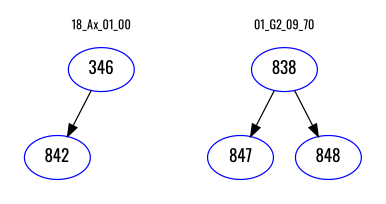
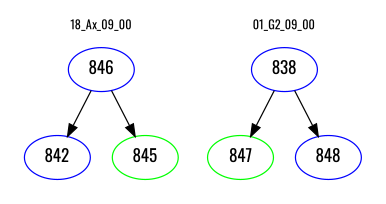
(101, 26) -> (101, 26)
(284, 26) -> (284, 26)
(101, 70) -> (101, 70)
none -> (145, 157)
(241, 157) -> (241, 157)
